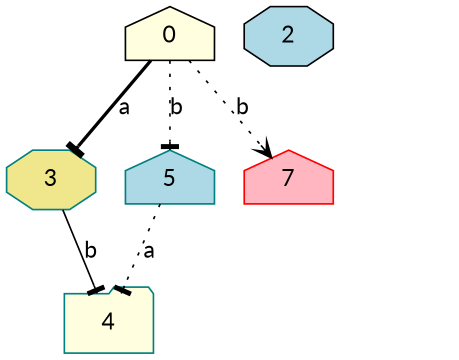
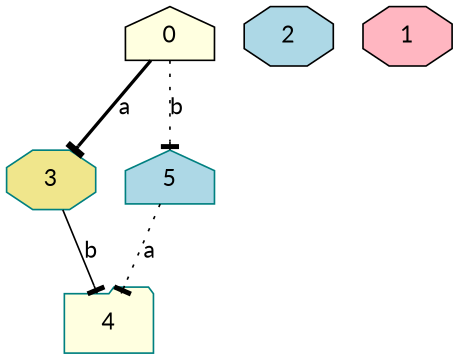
none -> (408, 36)
(289, 180) -> none
